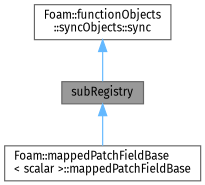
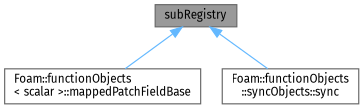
(103, 66) -> (244, 51)
(103, 163) -> (103, 86)
